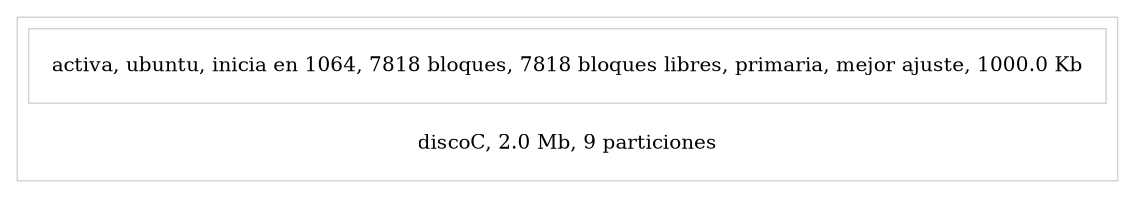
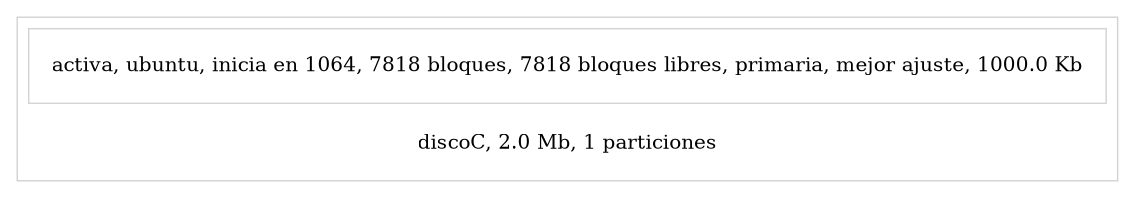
(567, 143) -> (567, 143)
